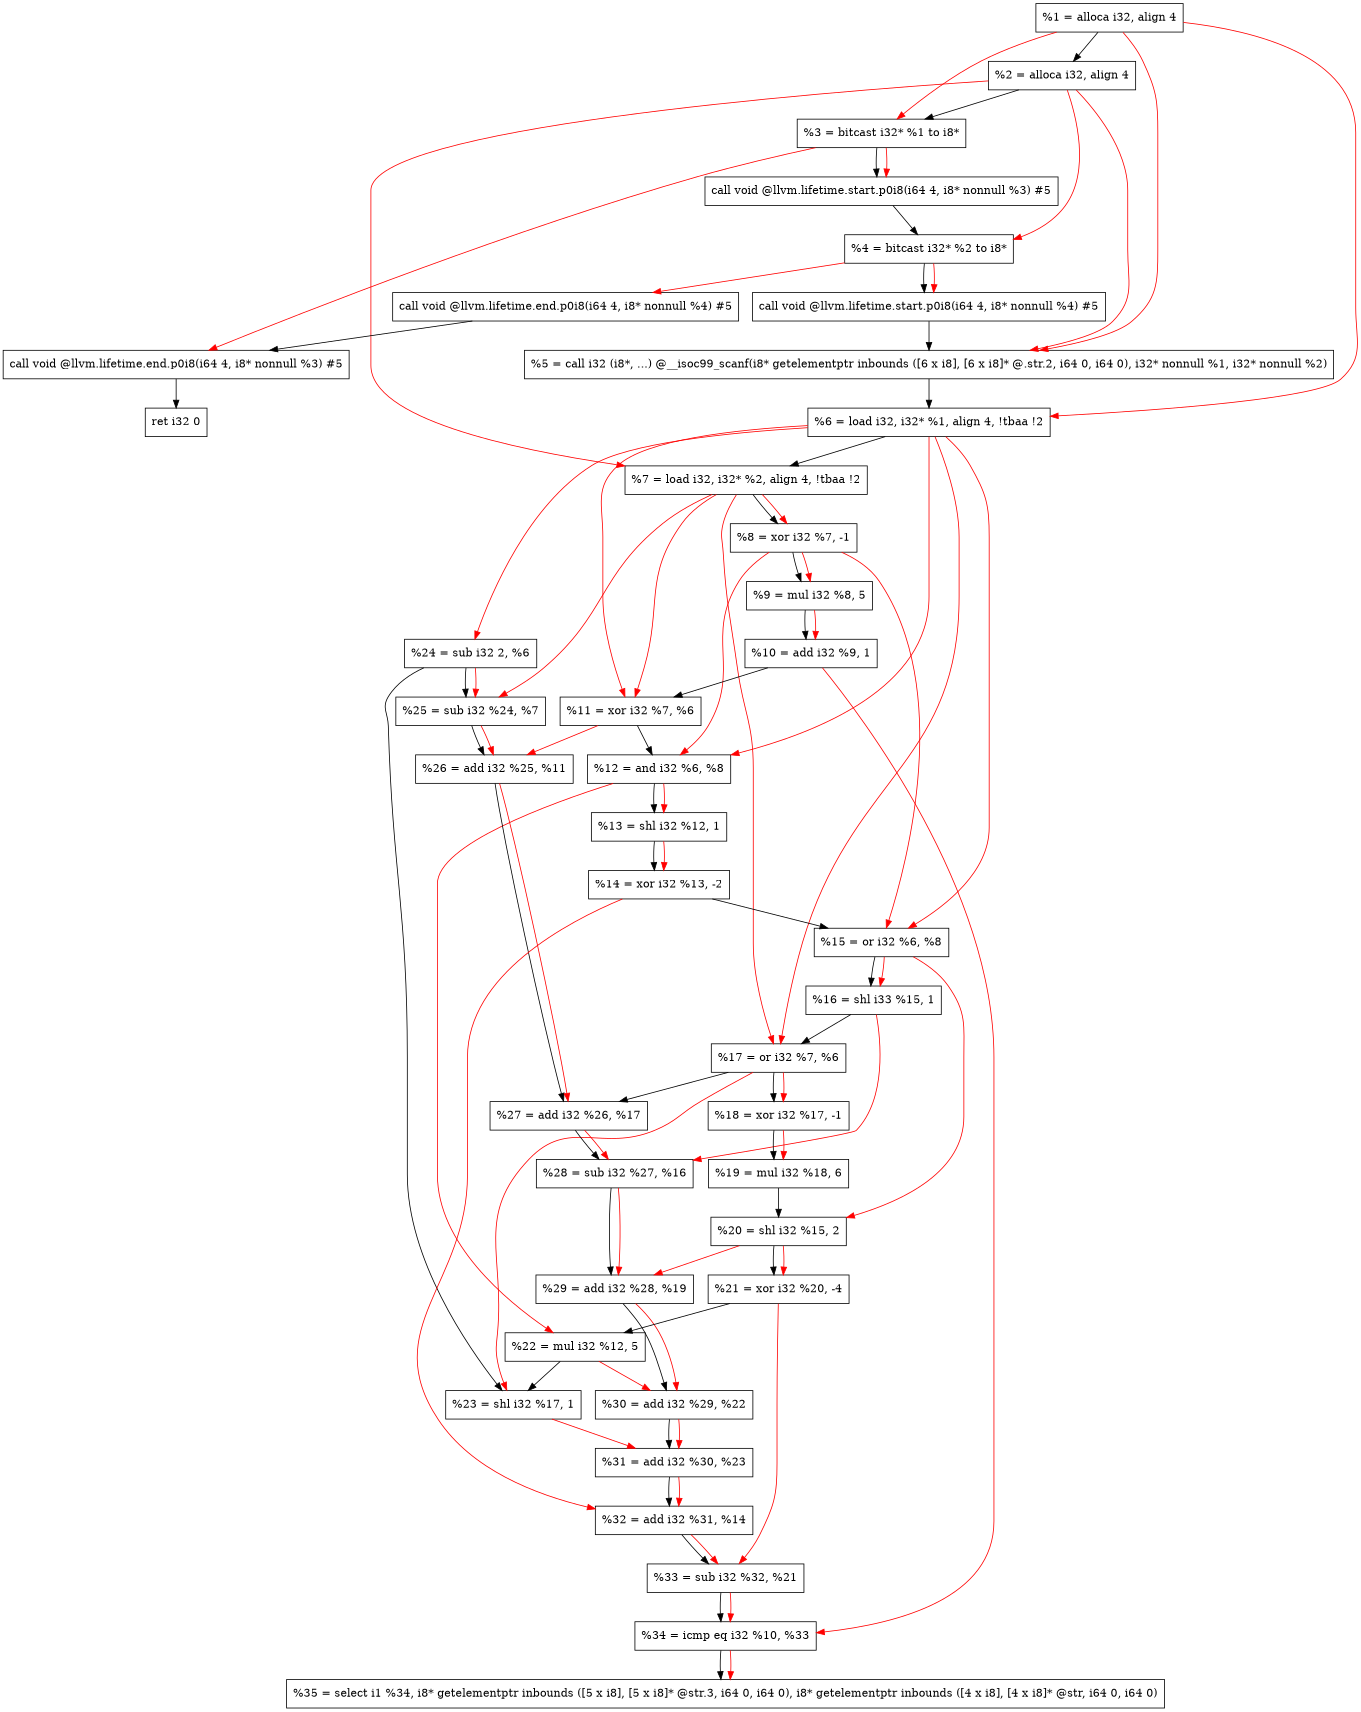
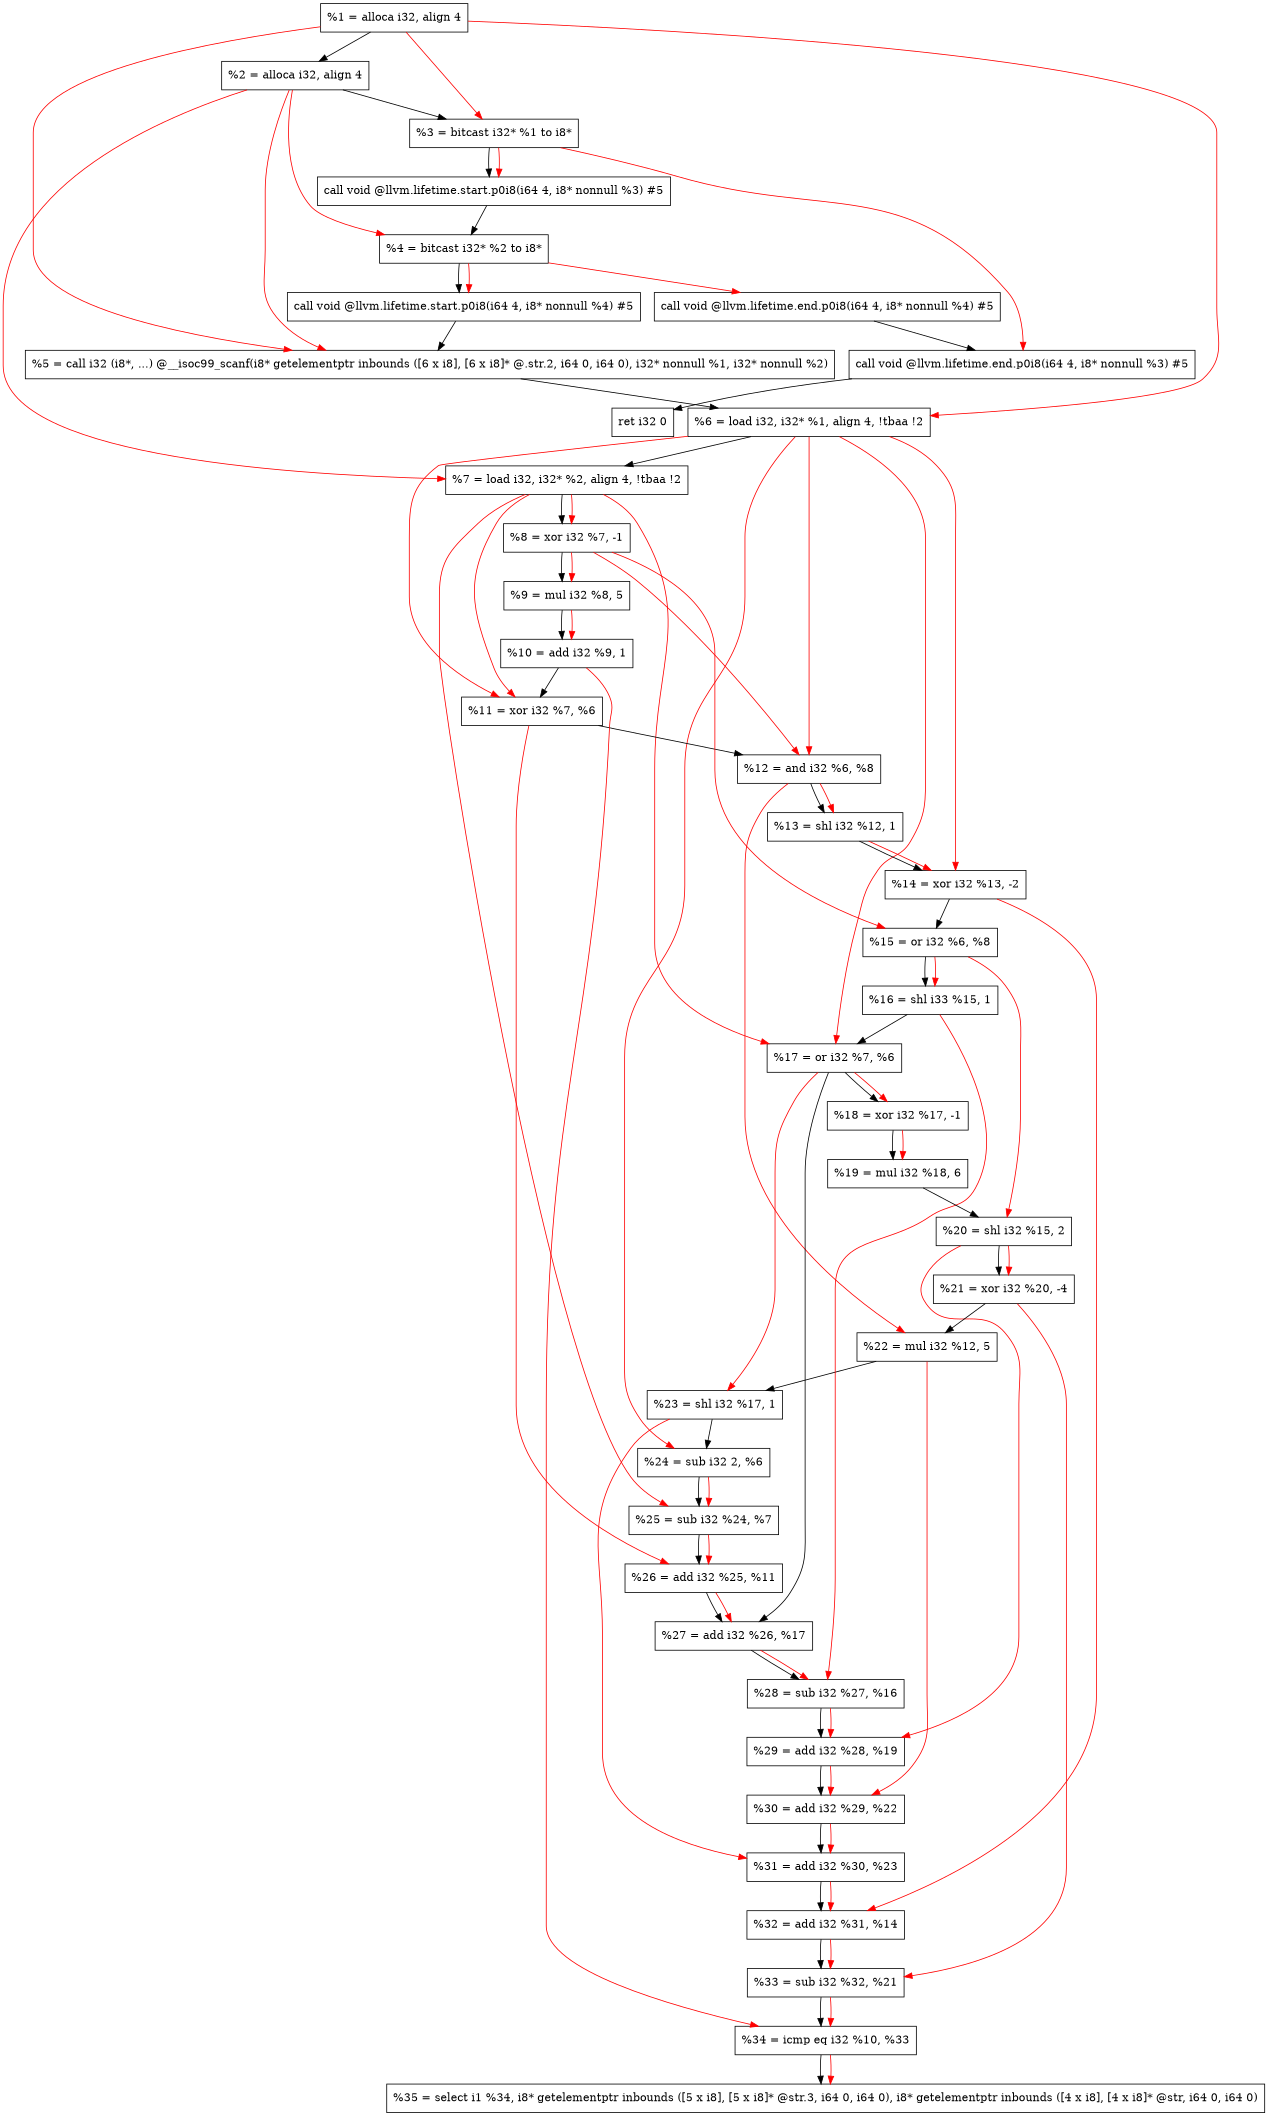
(989, 689) -> (956, 633)
(407, 1028) -> (710, 1430)
